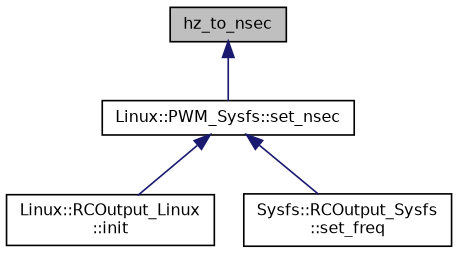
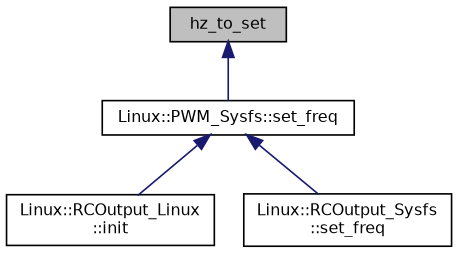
(228, 25) -> (228, 25)
(228, 118) -> (228, 118)
(348, 220) -> (348, 220)
